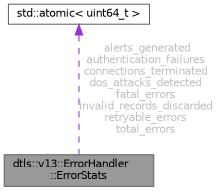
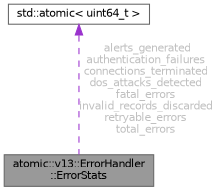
(79, 171) -> (79, 171)
